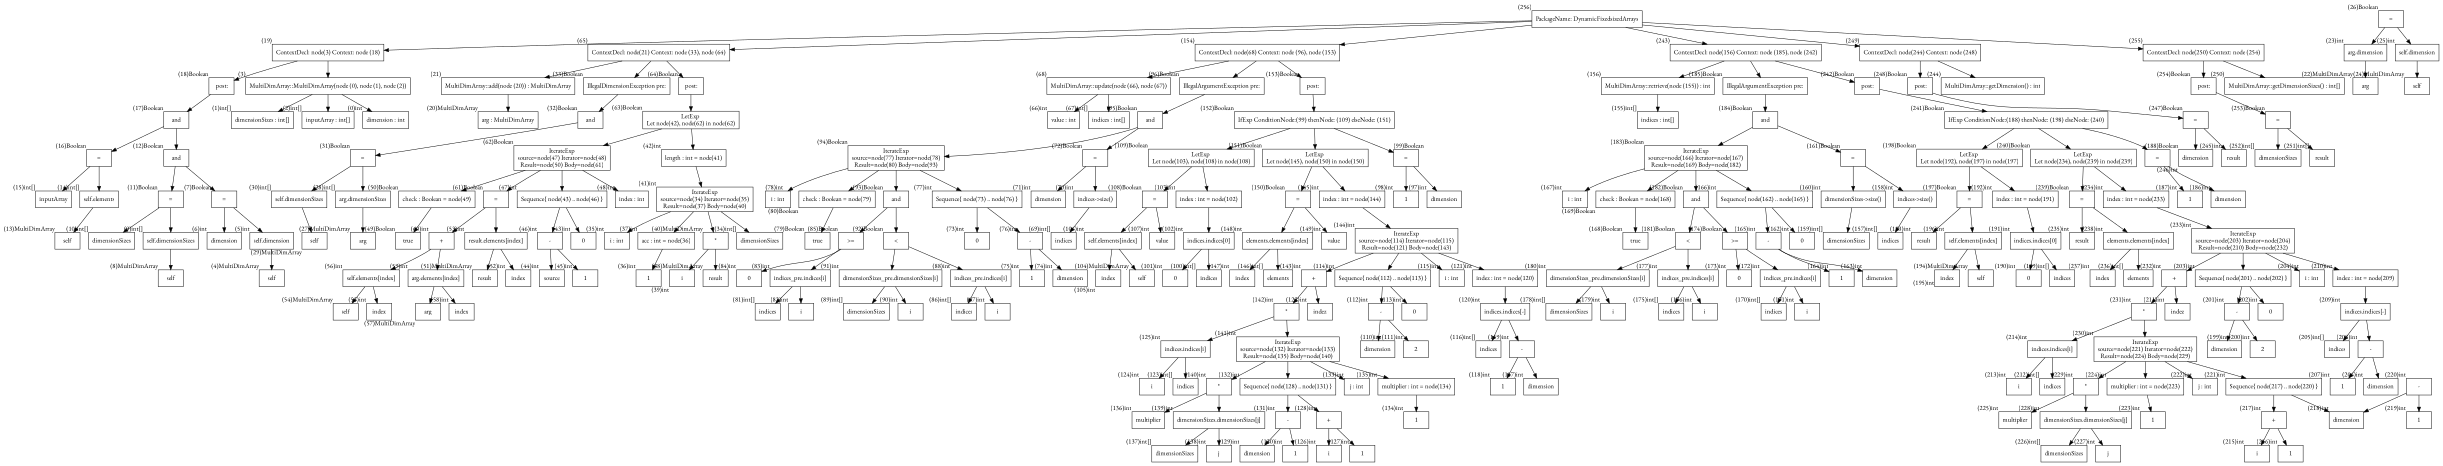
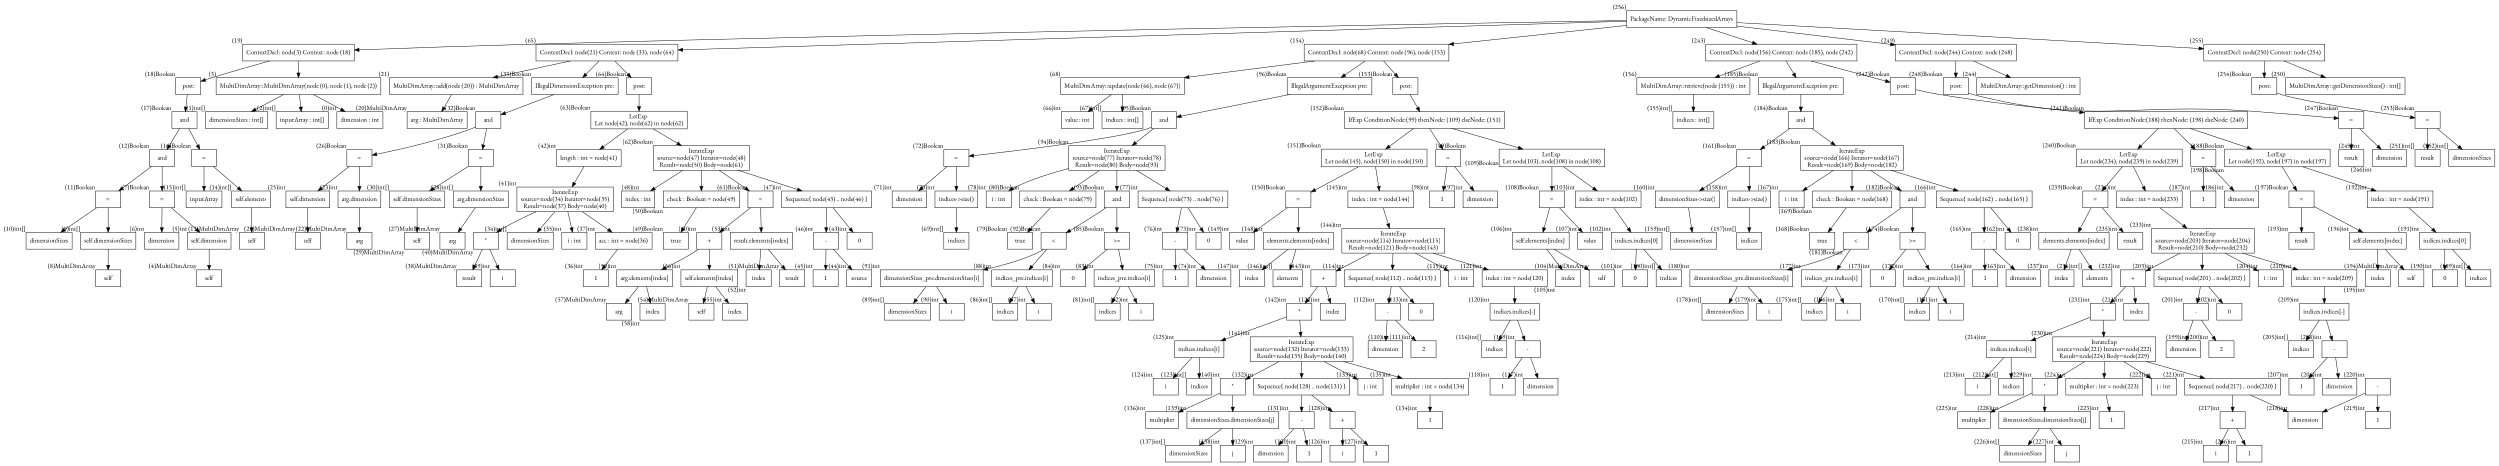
none -> (427, 143)
